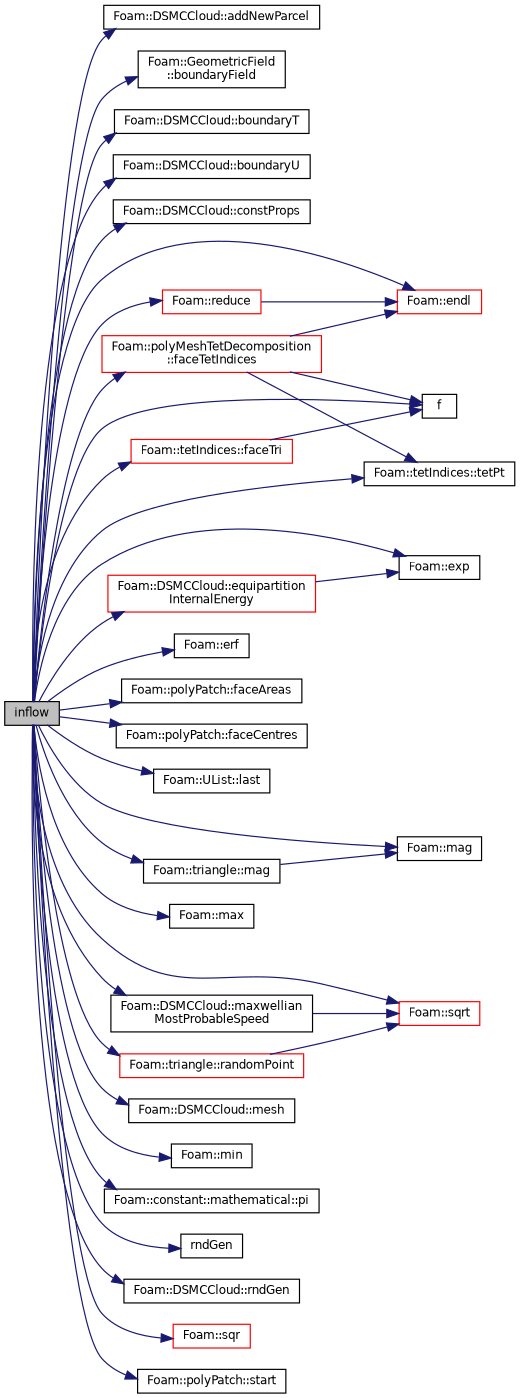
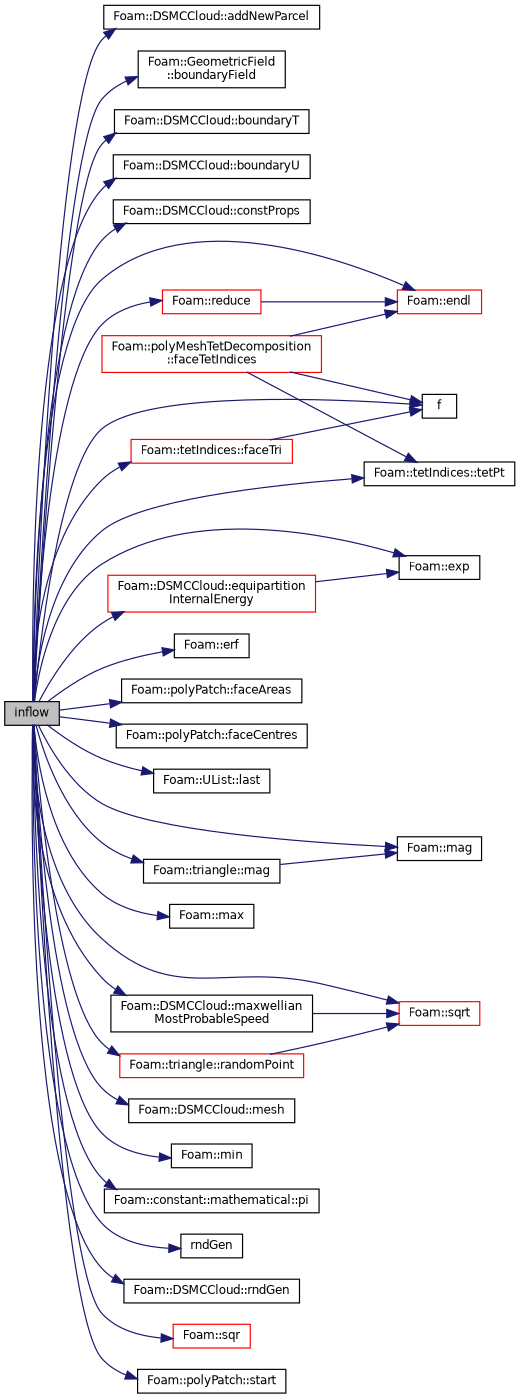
(68, 476) -> none
